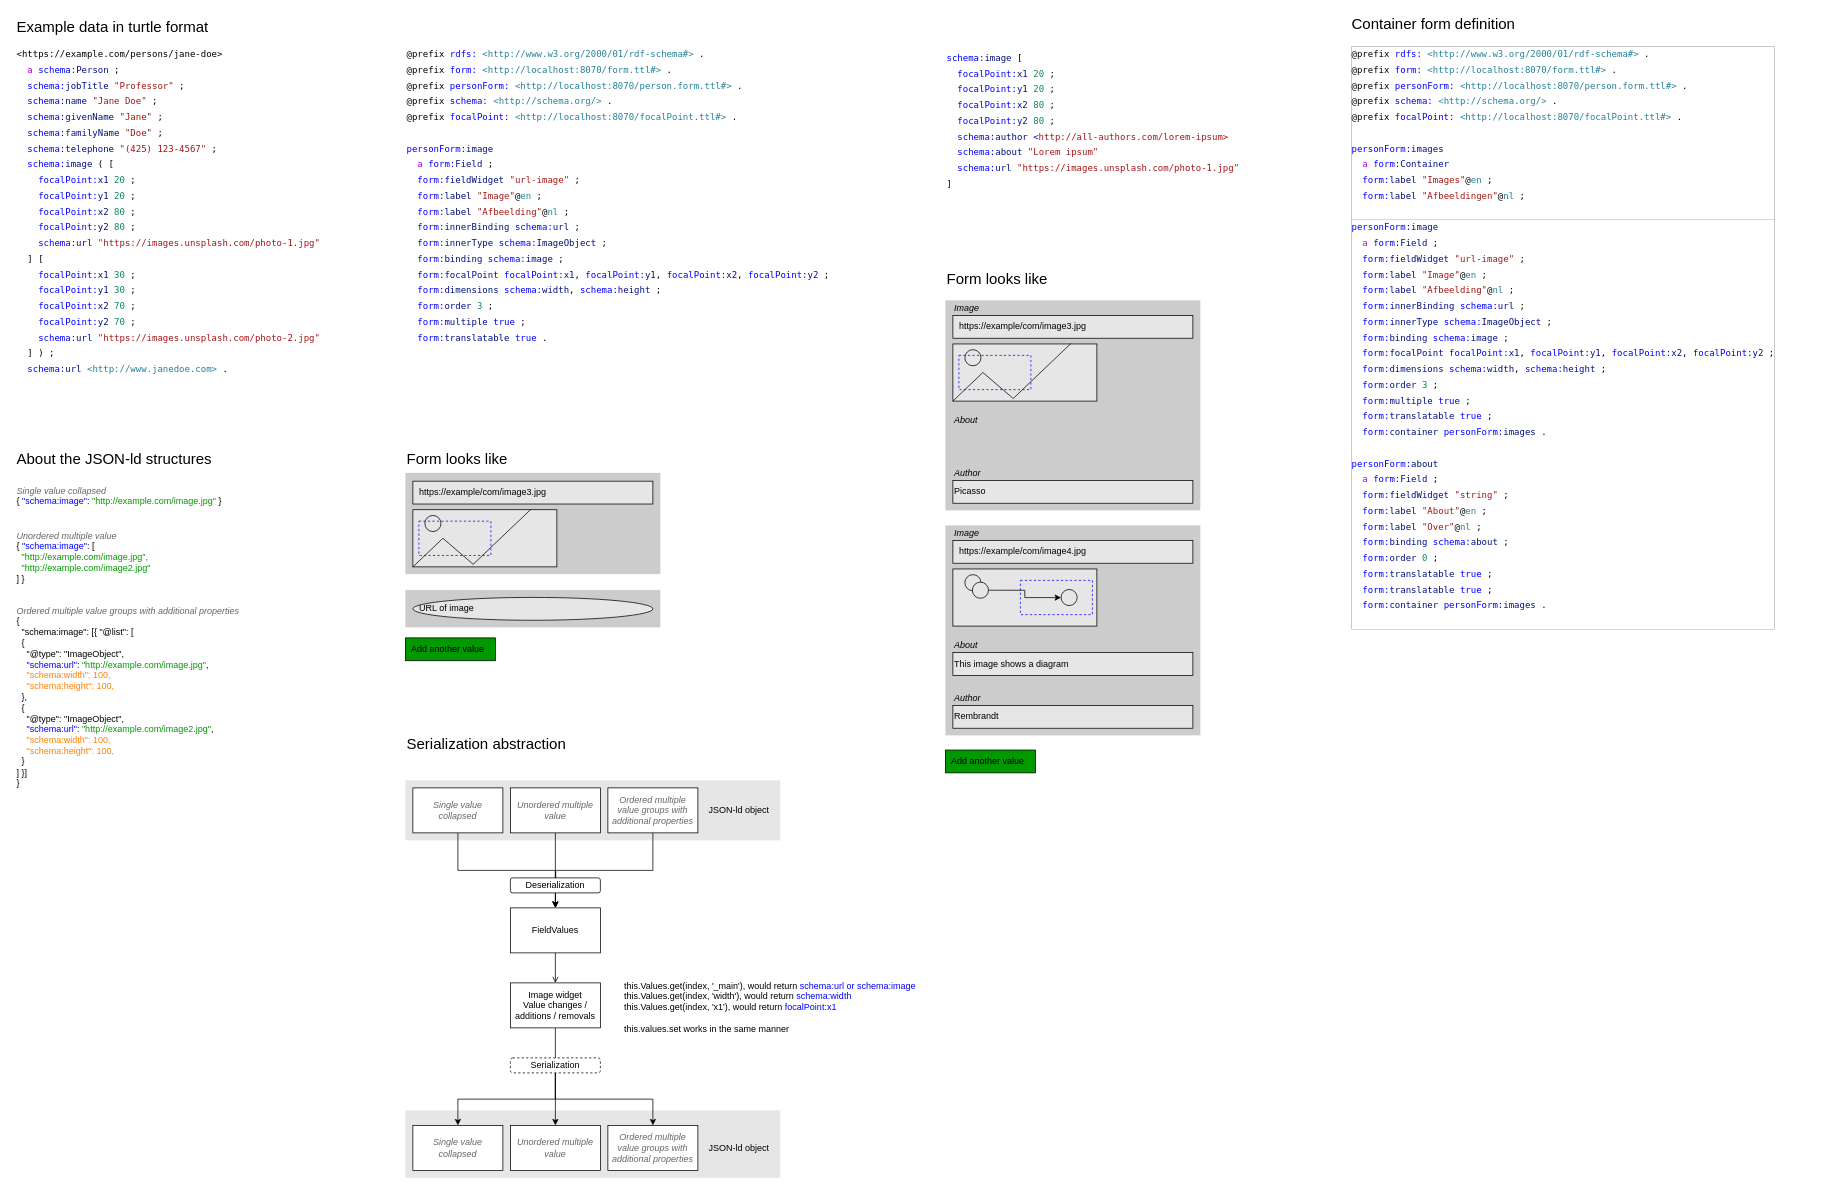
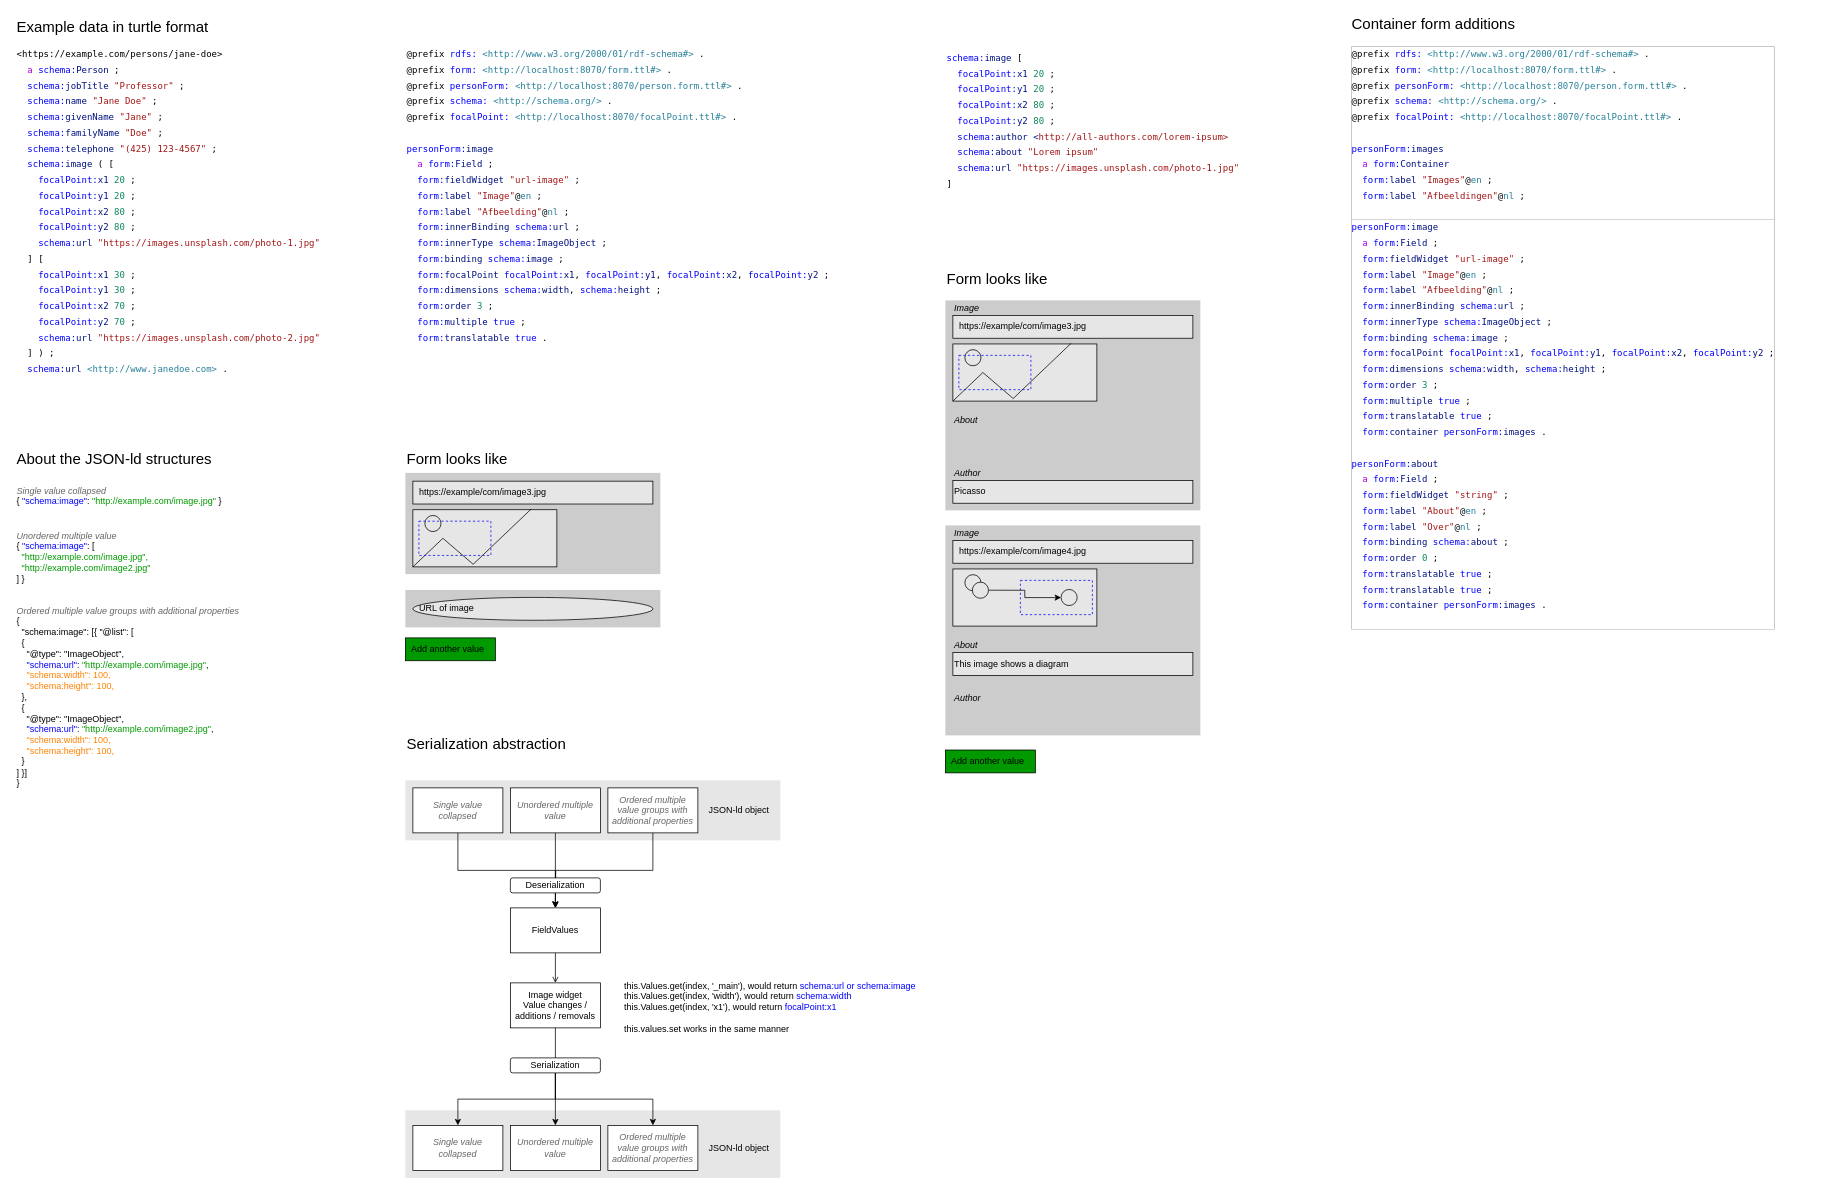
(1408, 23) -> (1407, 23)
(1073, 717) -> none
(555, 1065) -> (555, 1065)
